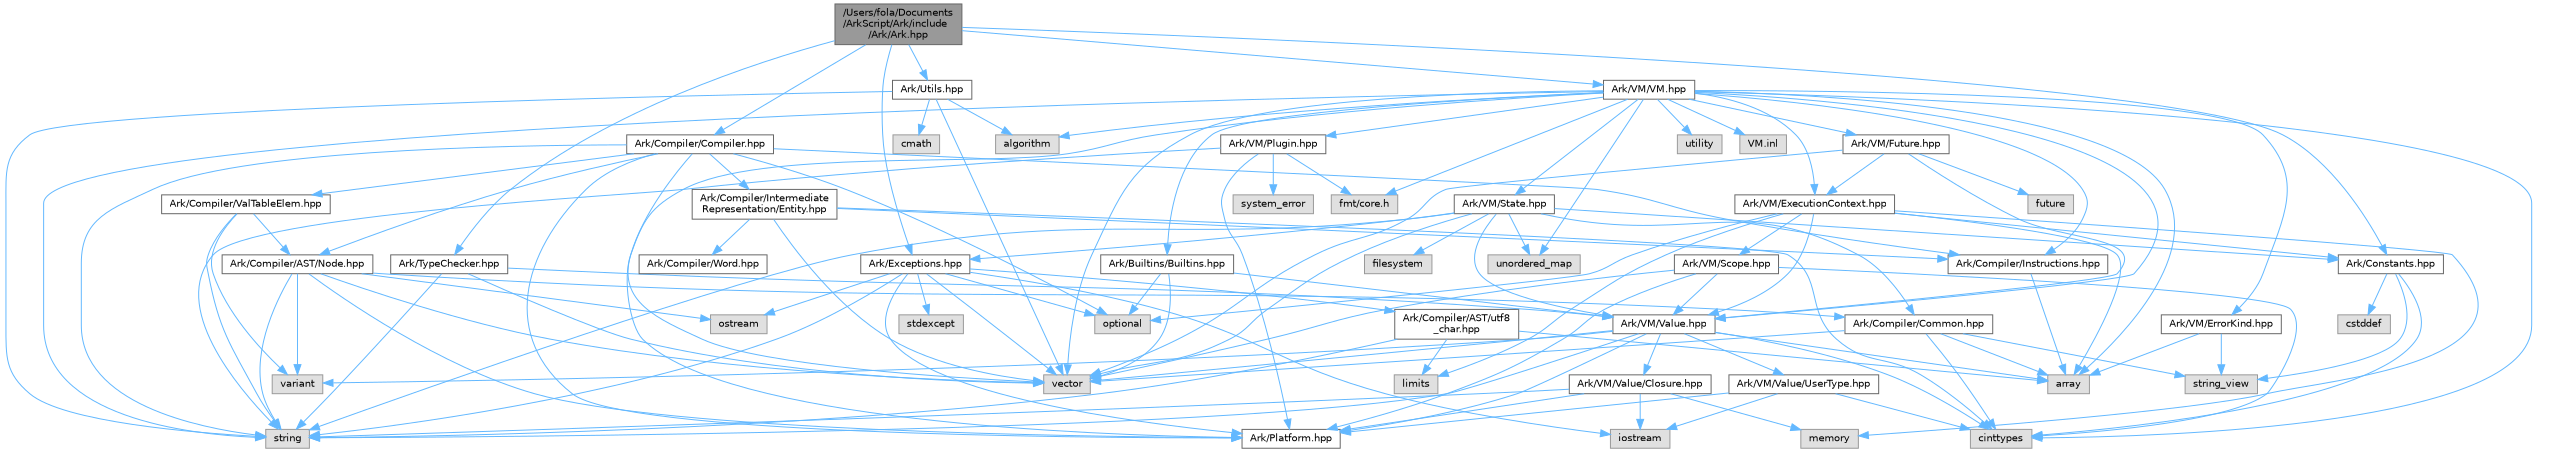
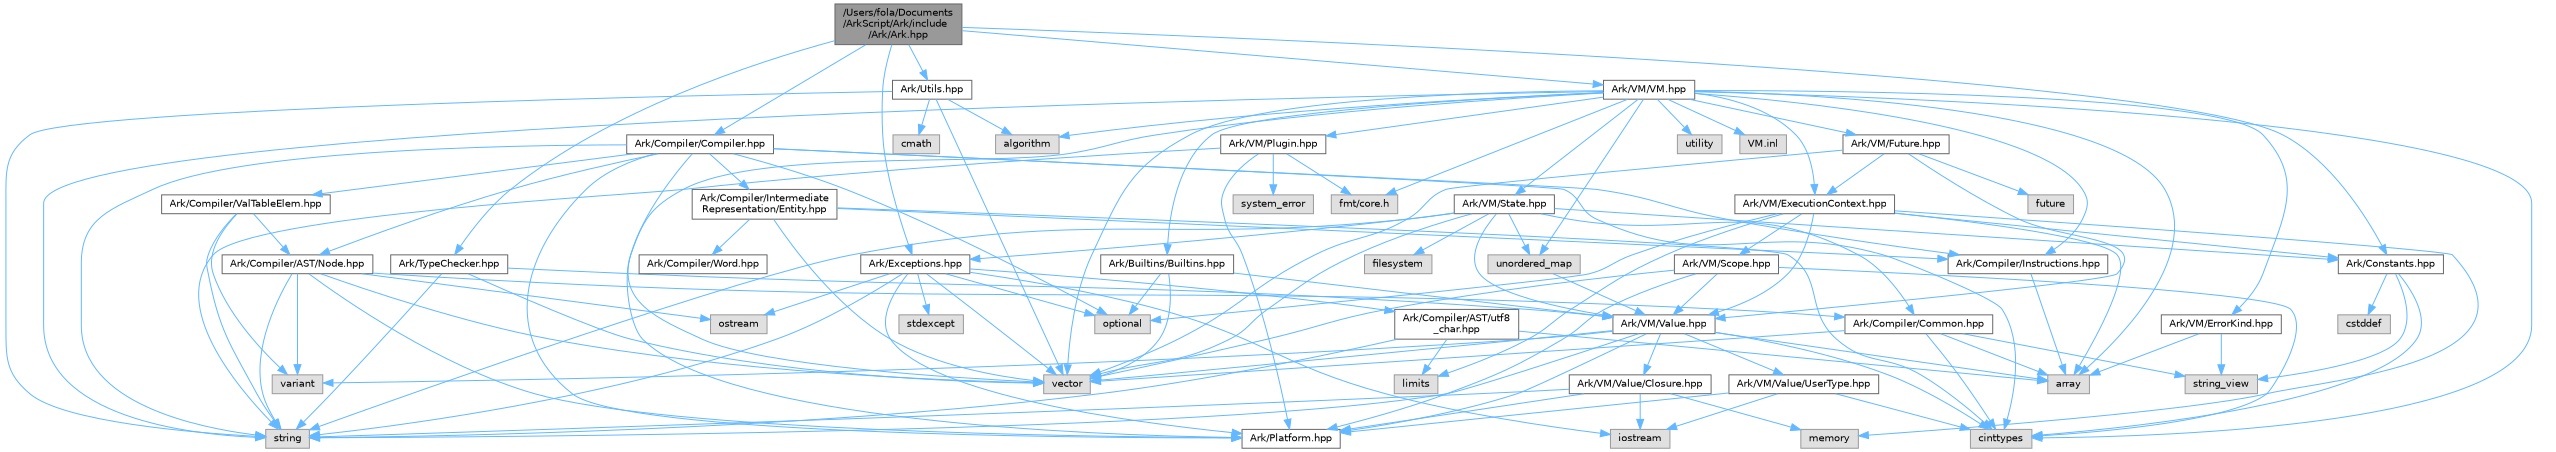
(2150, 208) -> (1588, 289)
none -> (1786, 242)
